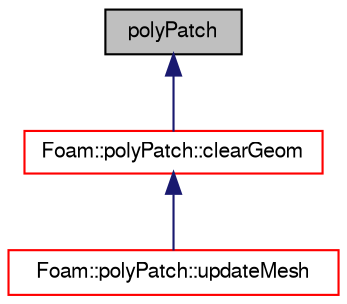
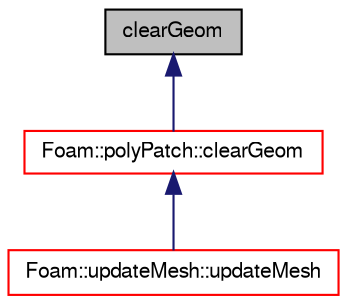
(174, 32) -> (174, 32)
(174, 273) -> (174, 273)
